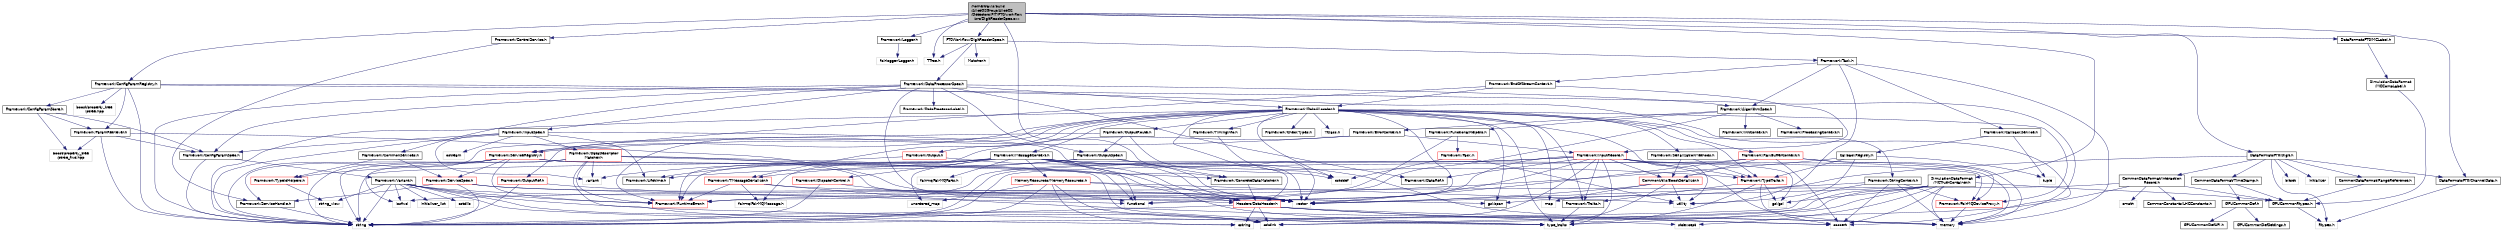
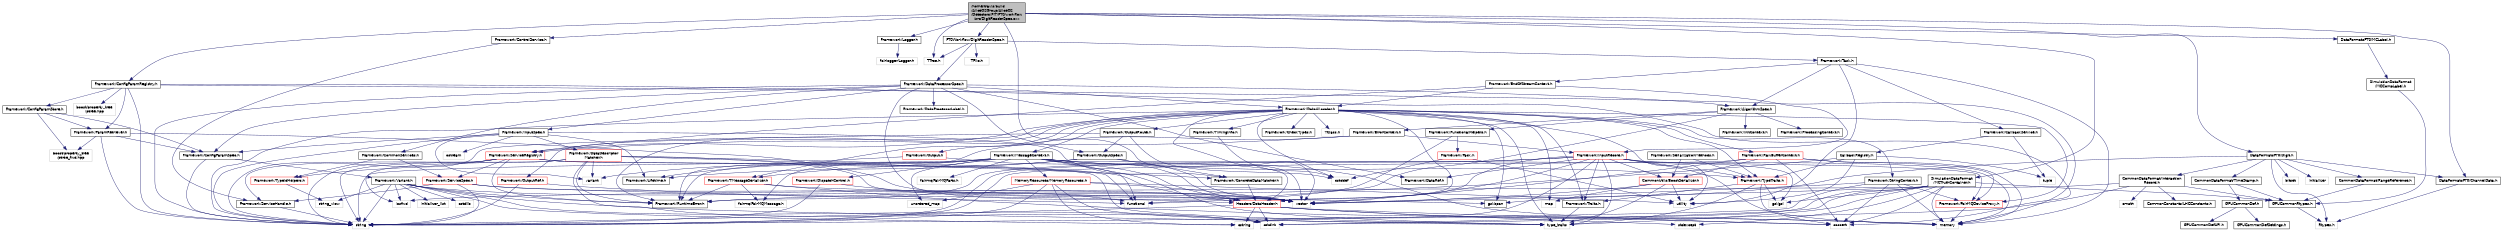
(977, 61) -> (977, 61)
(1511, 113) -> none
(680, 204) -> (680, 204)
